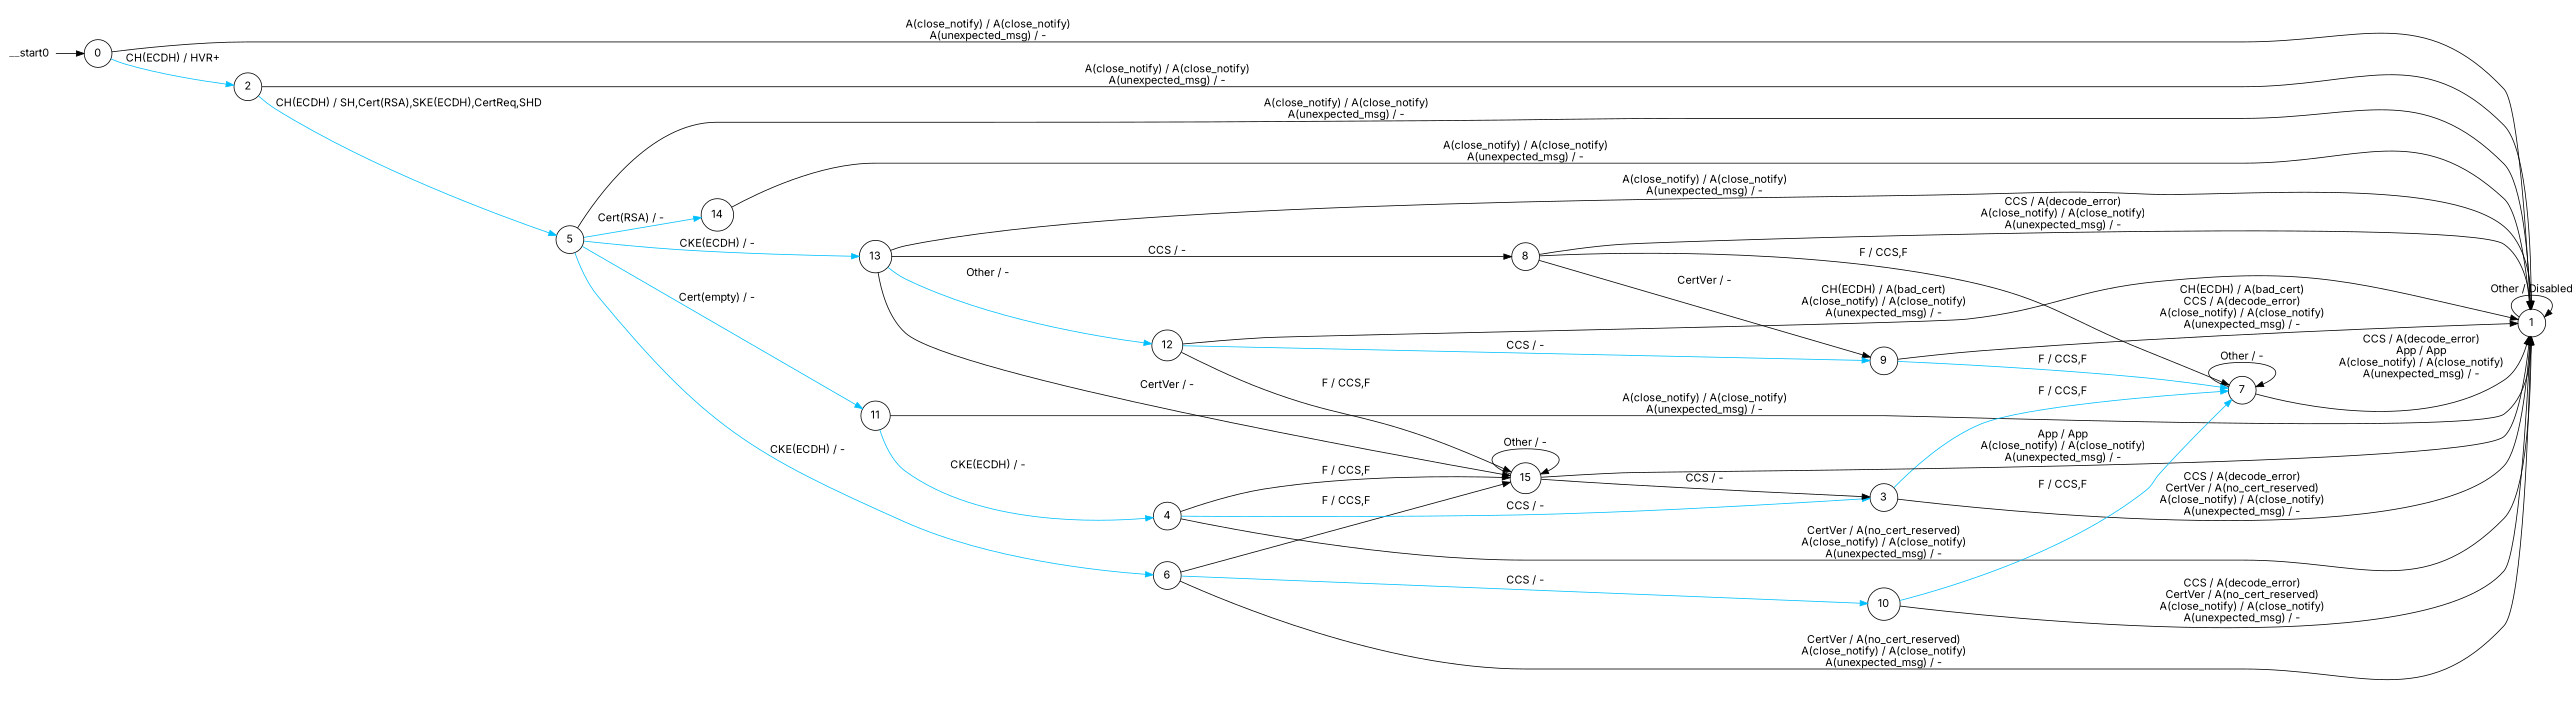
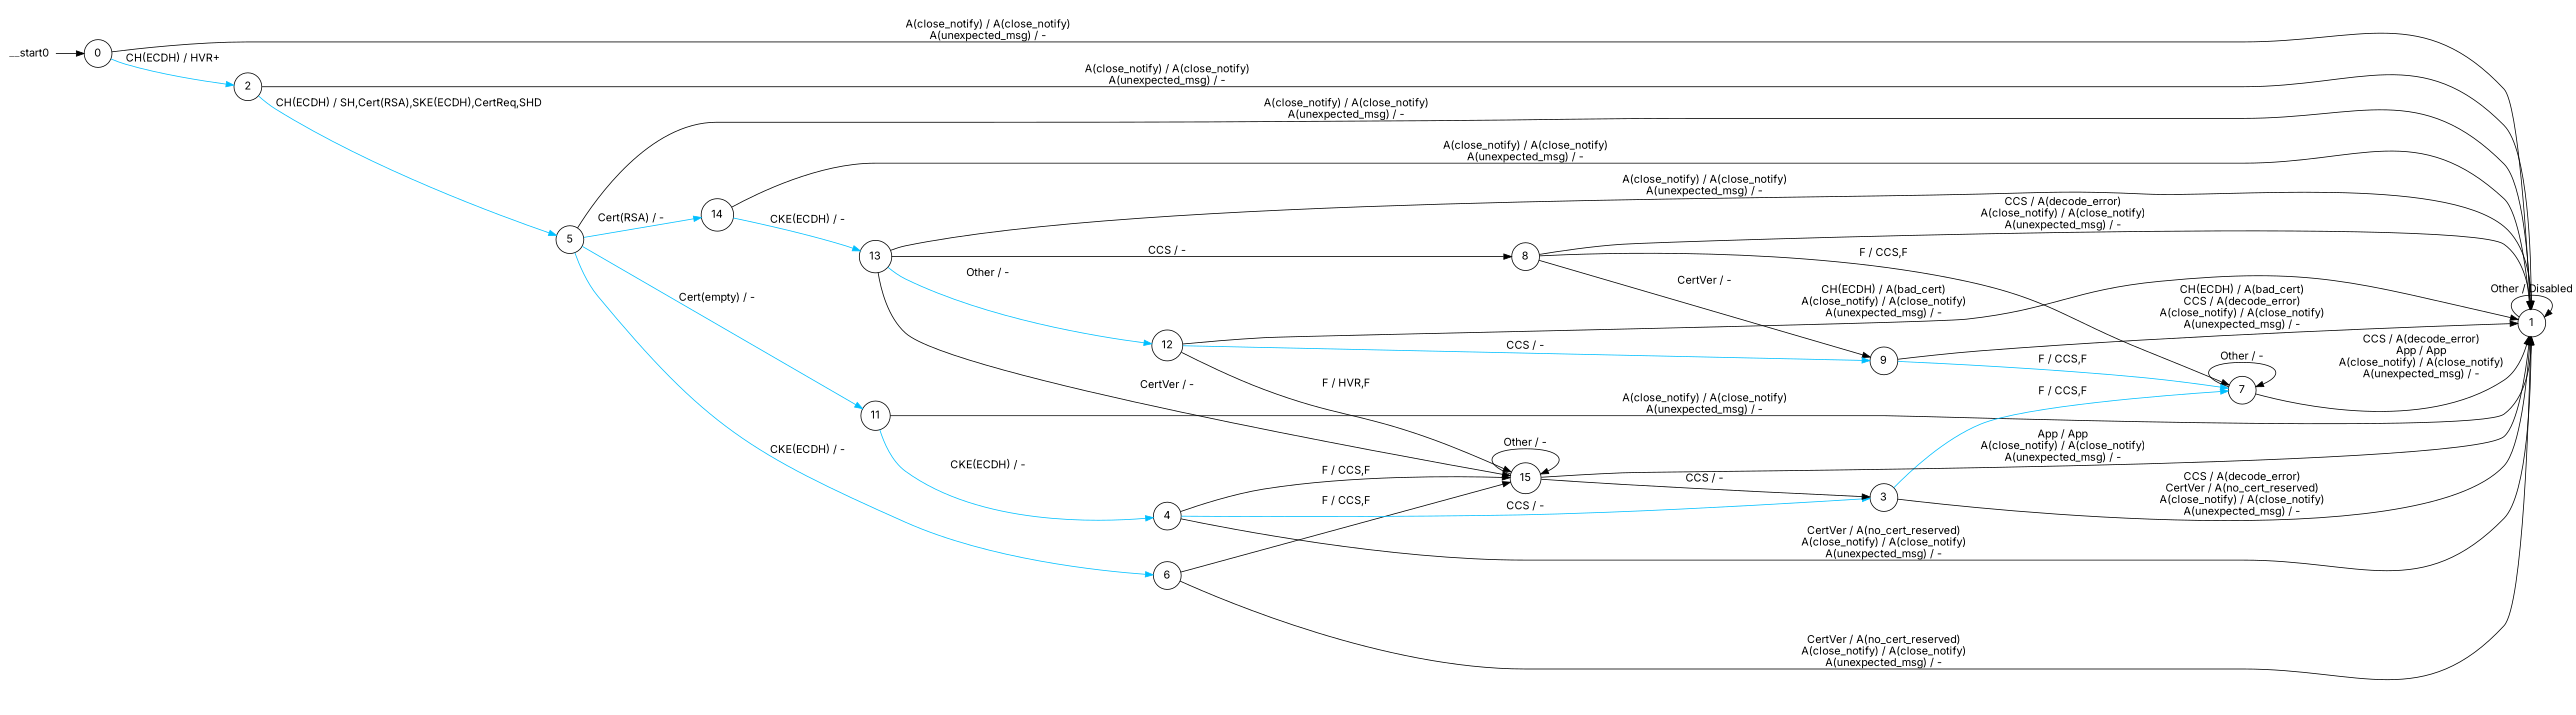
(717, 252) -> (793, 232)
(1346, 384) -> (1346, 384)
(1884, 604) -> none
